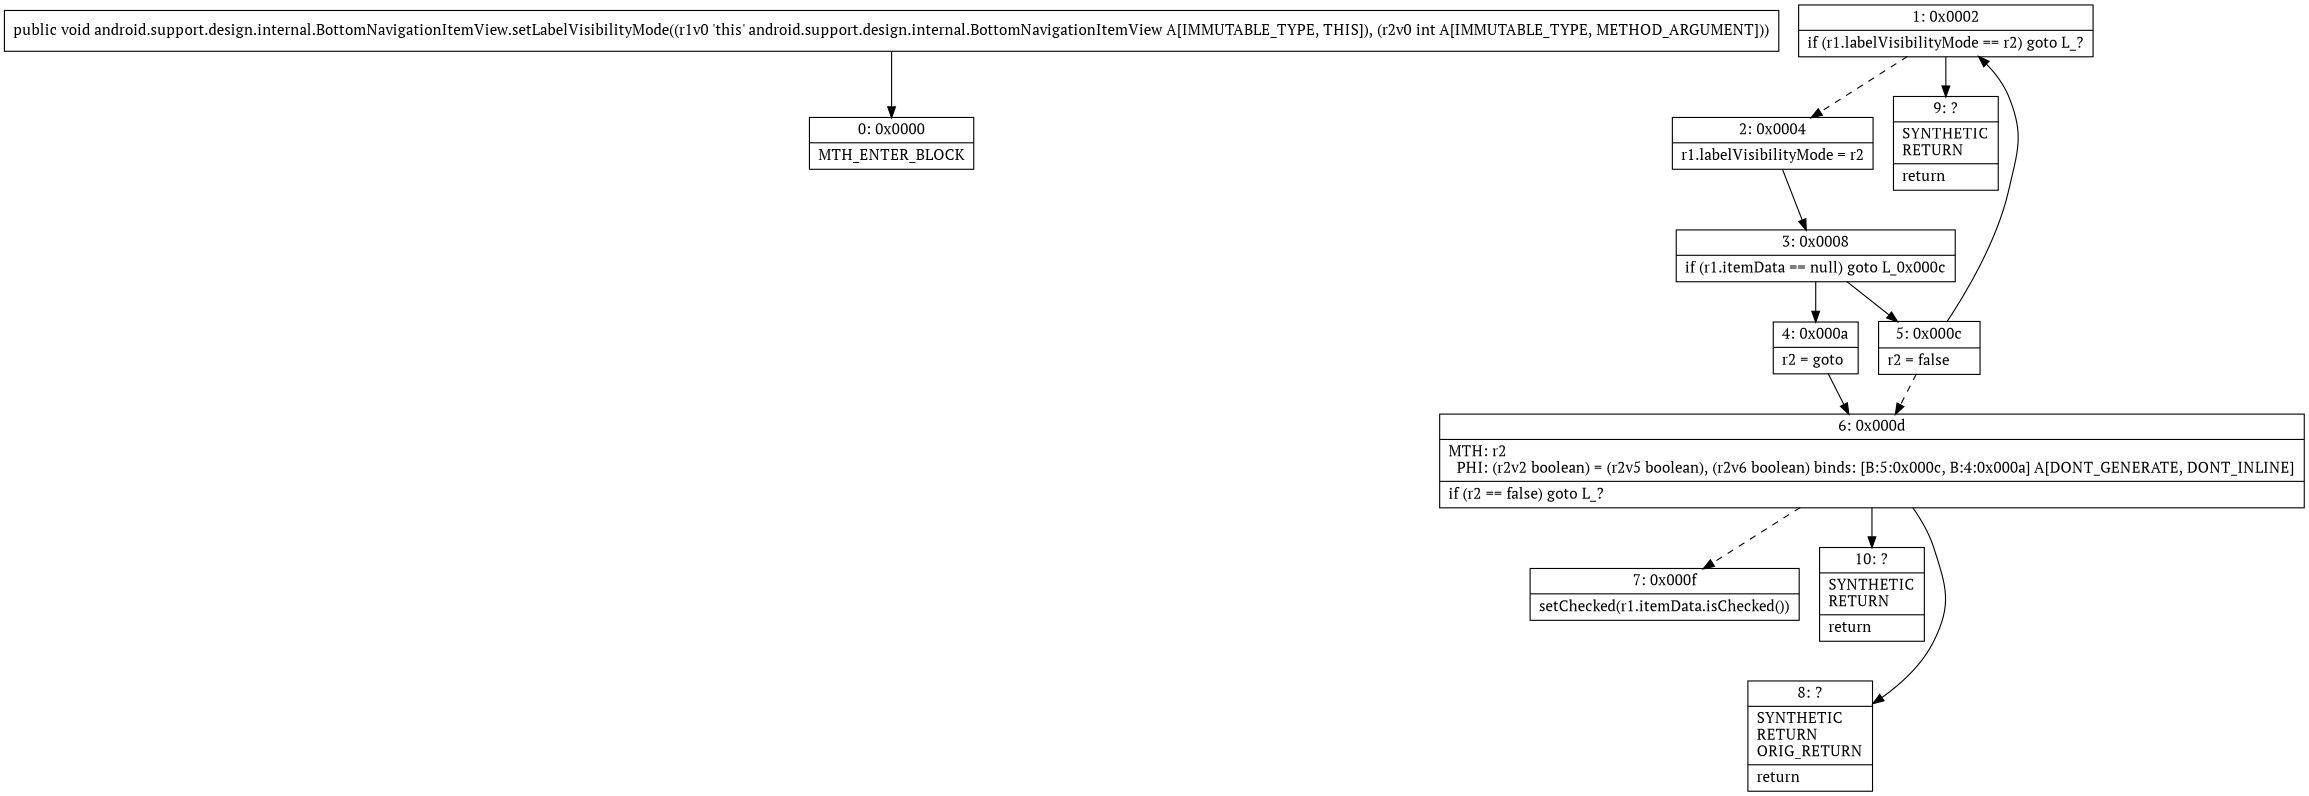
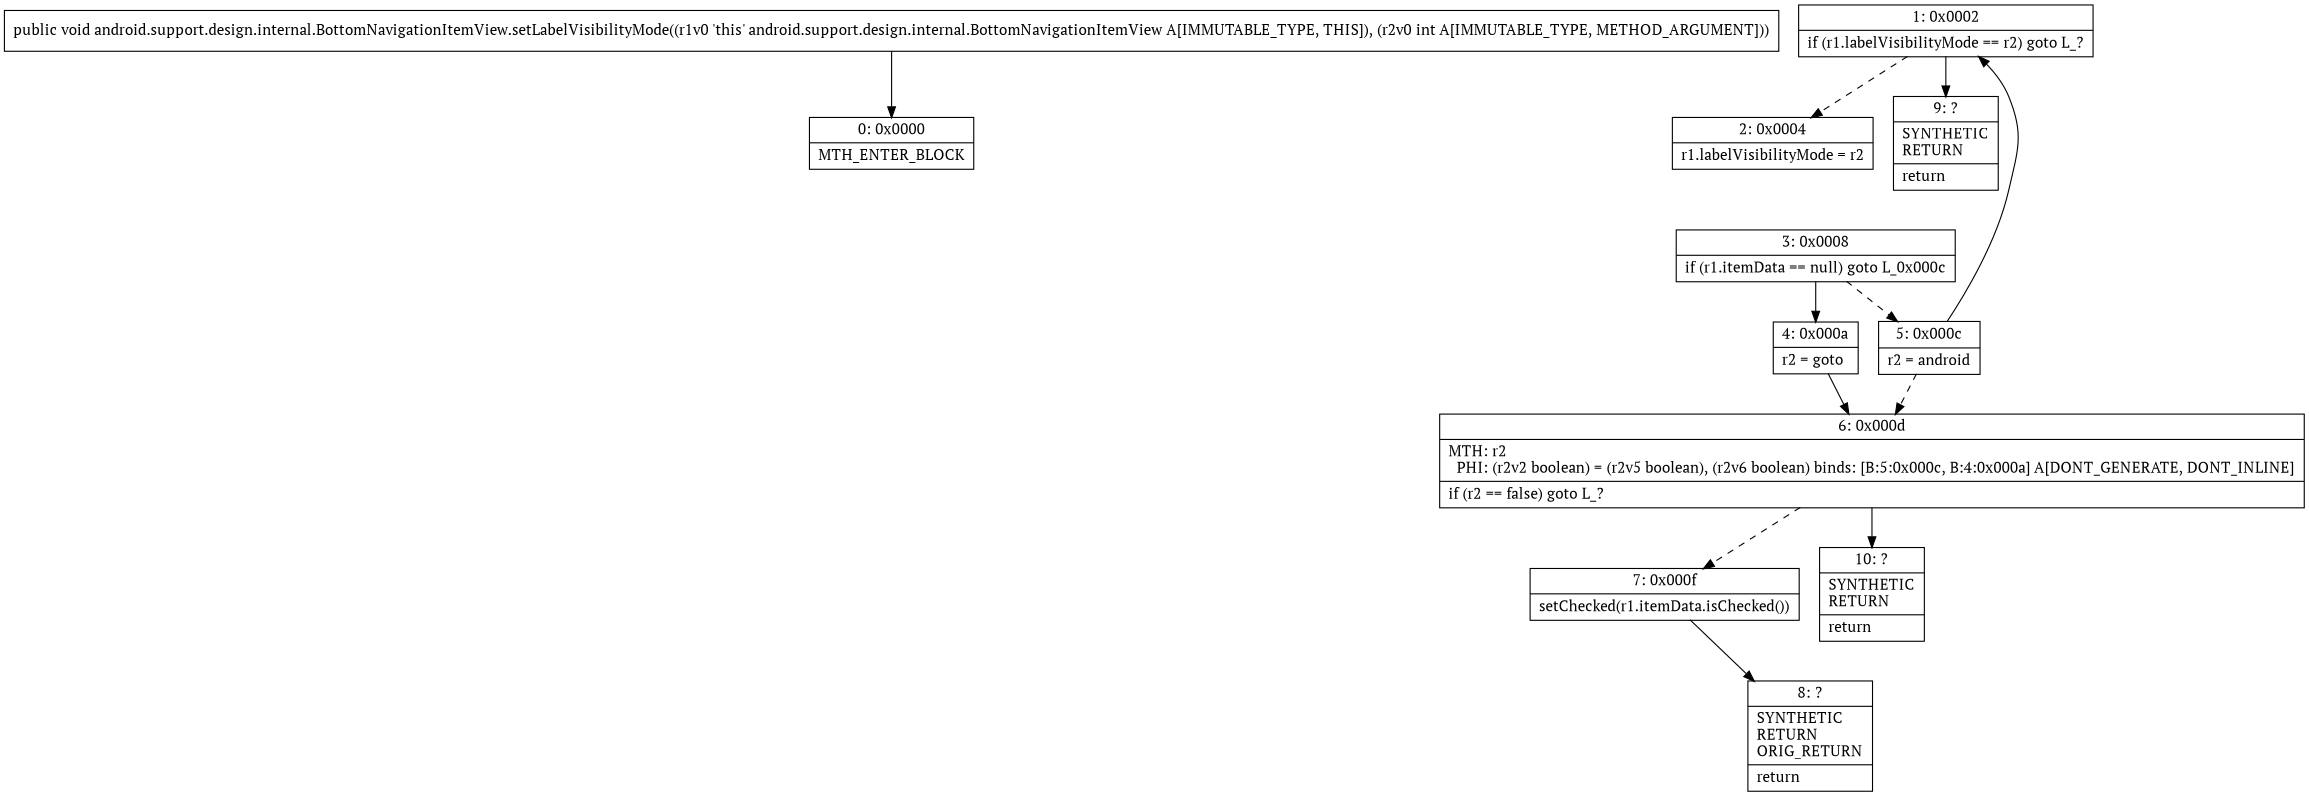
(1792, 194) -> none
(1868, 298) -> (1868, 298)
(1919, 361) -> (1929, 361)
(1944, 610) -> (1718, 647)
